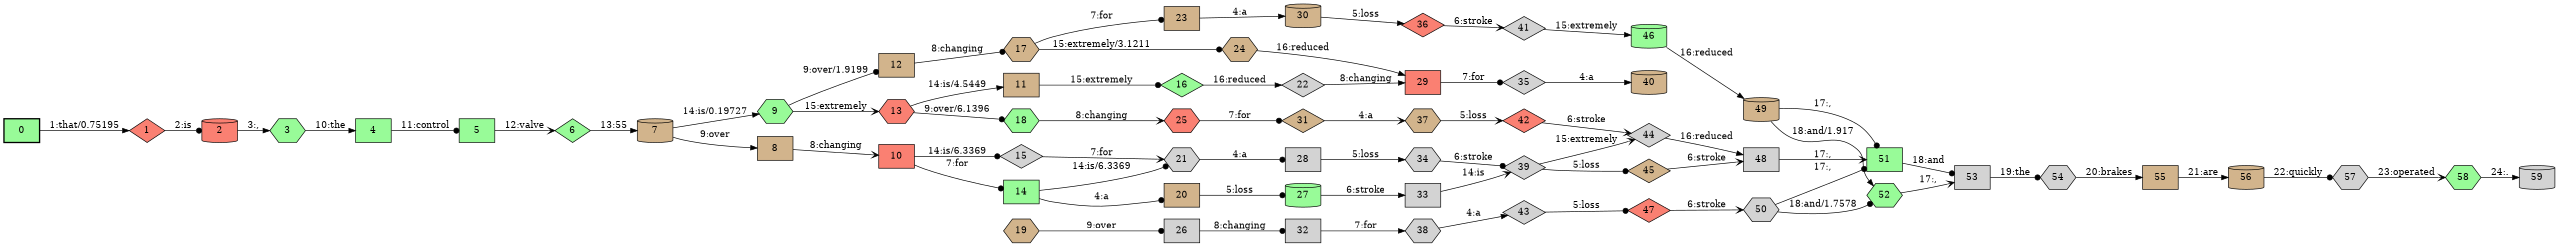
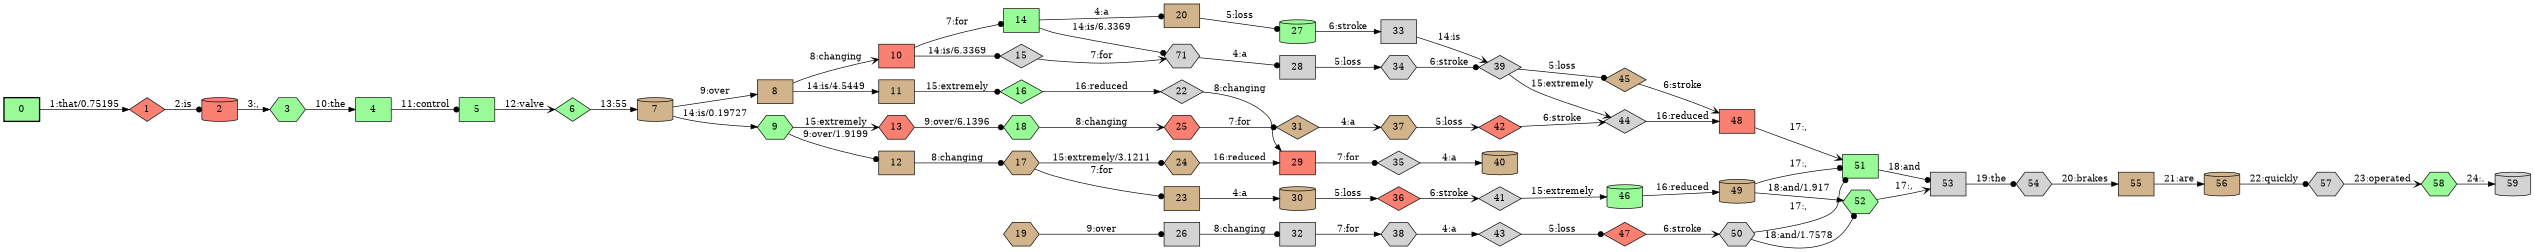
(953, 95) -> (832, 92)
(1182, 160) -> (1182, 56)
(1761, 160) -> (1737, 121)
